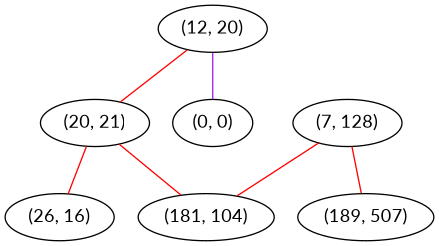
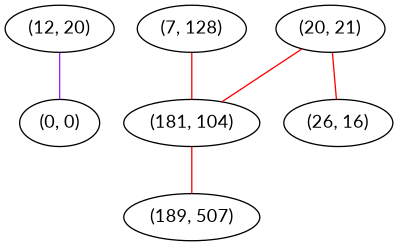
(154, 76) -> none
(357, 170) -> (192, 170)
